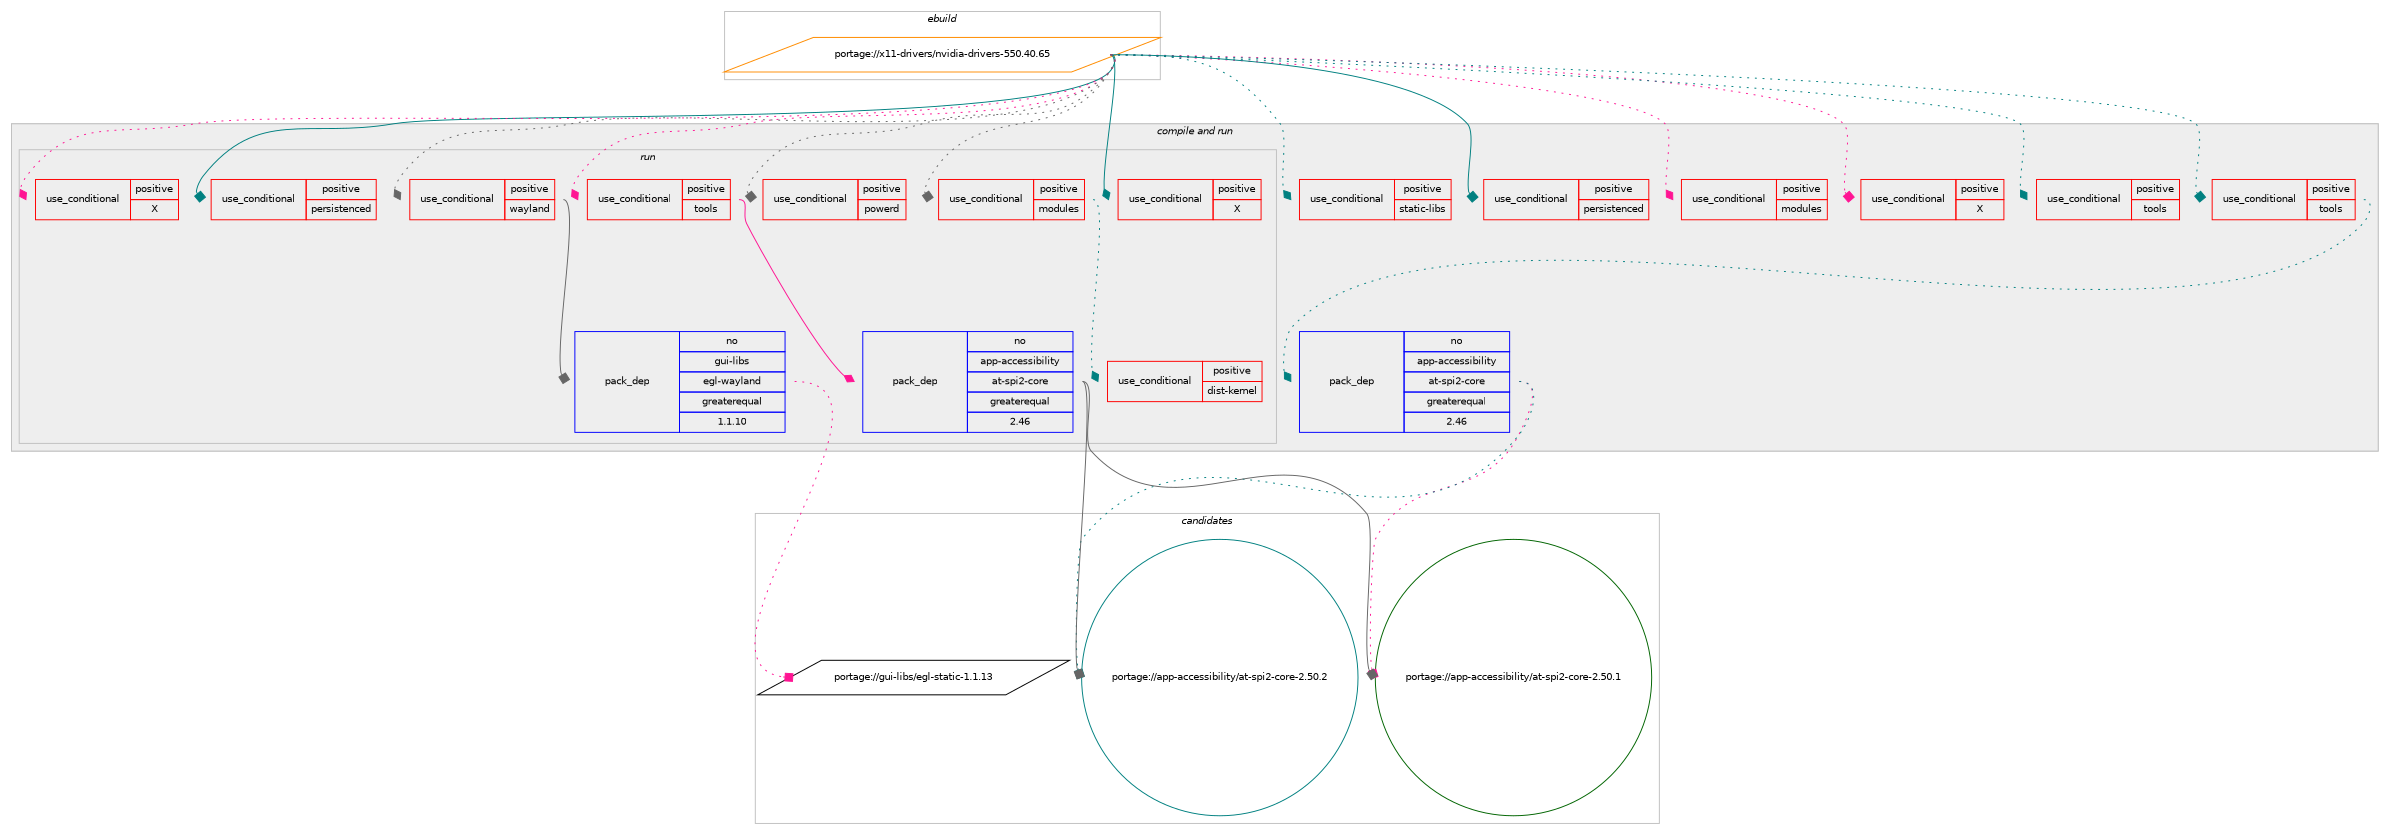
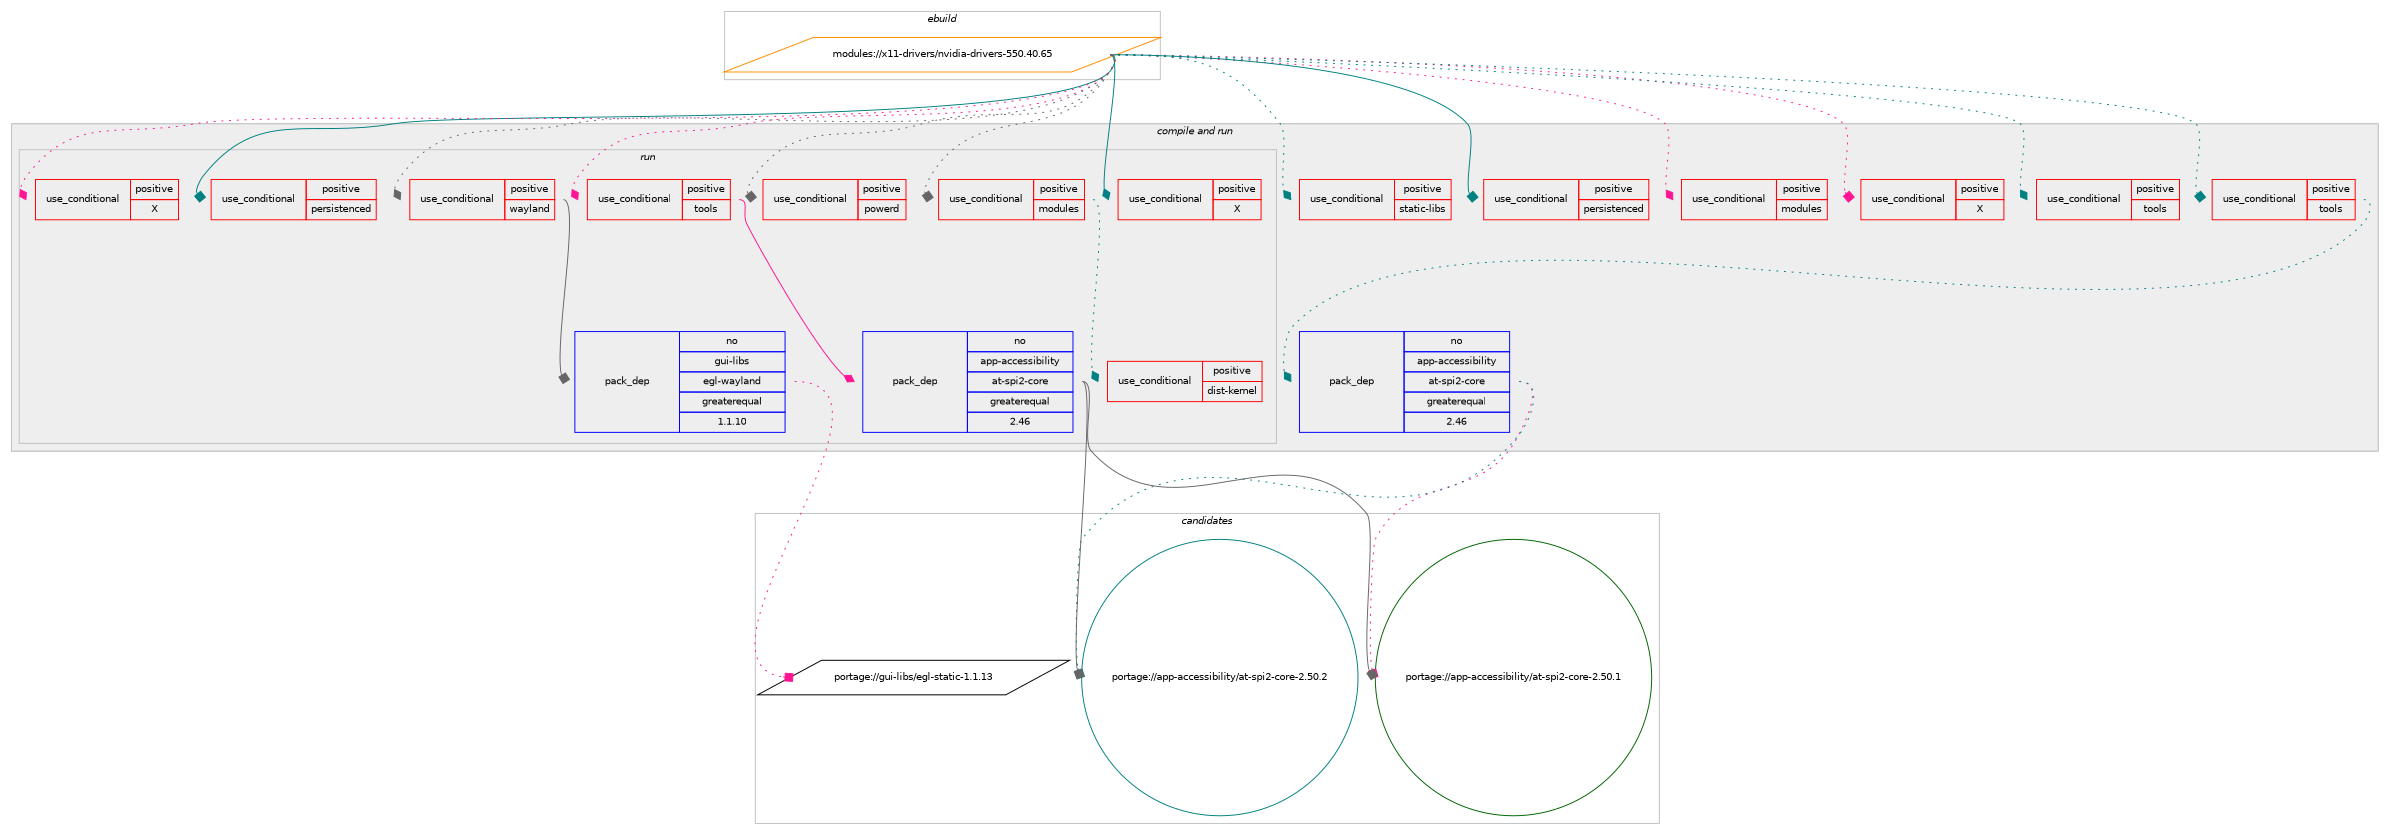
(942, 55) -> (942, 55)
